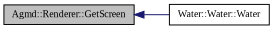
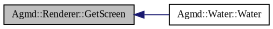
(219, 15) -> (219, 15)
